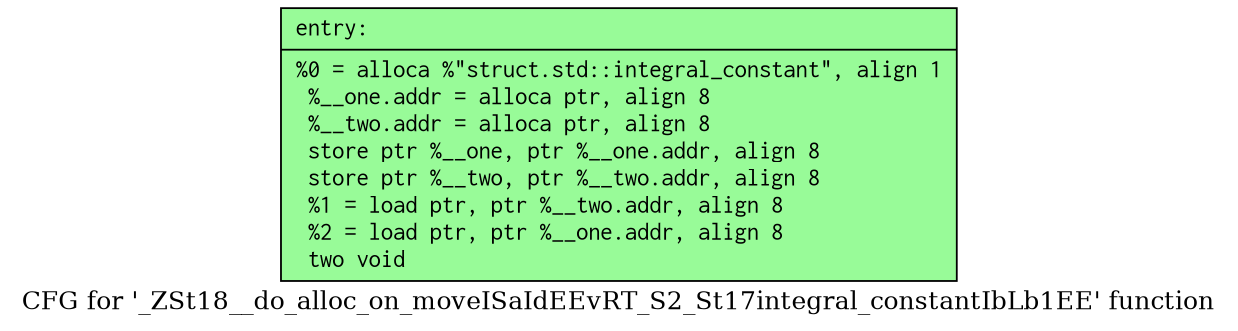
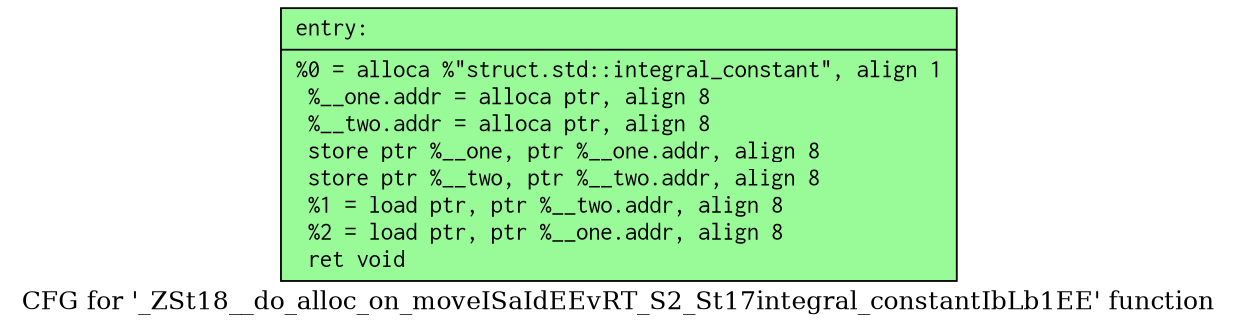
(351, 259) -> (351, 259)
